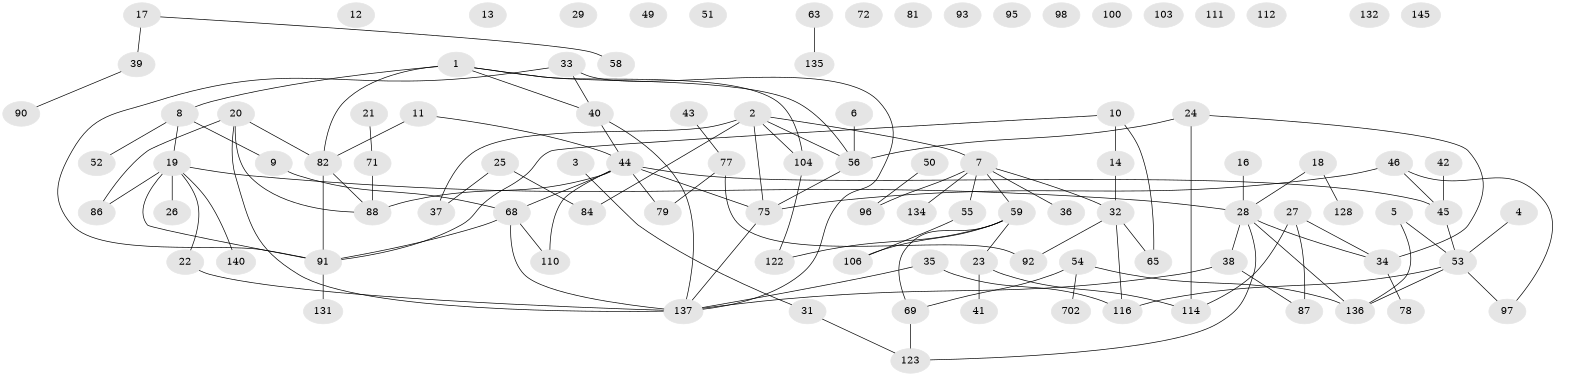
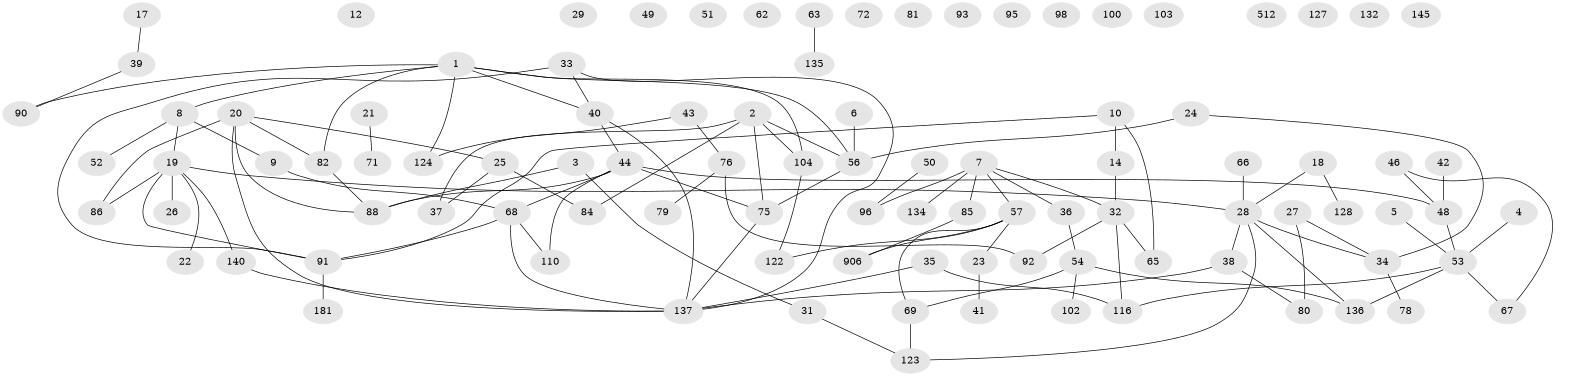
(488, 15) -> none
none -> (762, 15)
(1215, 15) -> none
(1267, 15) -> (1267, 15)
none -> (1318, 15)
(616, 64) -> none
none -> (235, 73)
(419, 114) -> none
(869, 133) -> none
none -> (363, 135)
none -> (423, 163)
(727, 163) -> (727, 163)
(1243, 163) -> (1243, 163)
(643, 187) -> none
(373, 188) -> (482, 185)
(1080, 191) -> none
(967, 213) -> (967, 213)
(1017, 213) -> (1017, 213)
(1444, 213) -> (1444, 213)
(323, 215) -> none
none -> (1071, 233)
(853, 262) -> (853, 262)
(1409, 270) -> none
(442, 300) -> (456, 303)
(323, 311) -> (323, 311)
(1071, 311) -> (1071, 311)
(1191, 311) -> none
(1304, 311) -> (1304, 311)
(1507, 311) -> (1507, 311)
